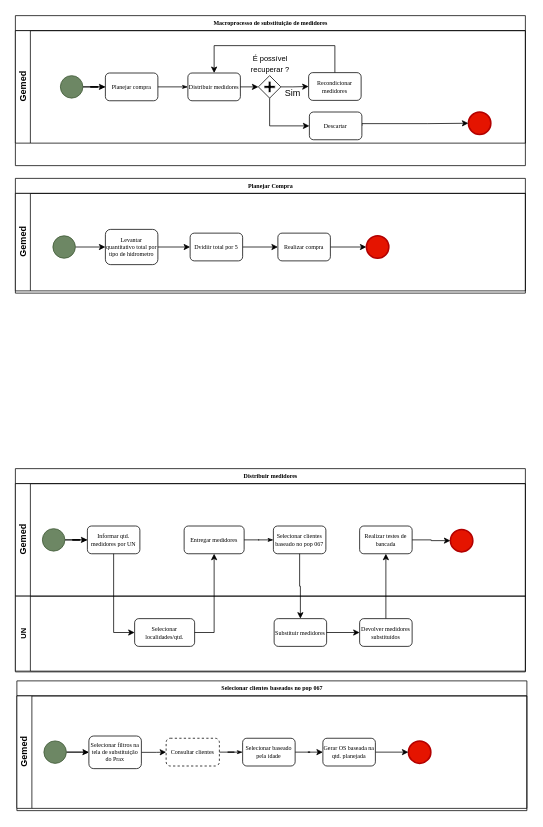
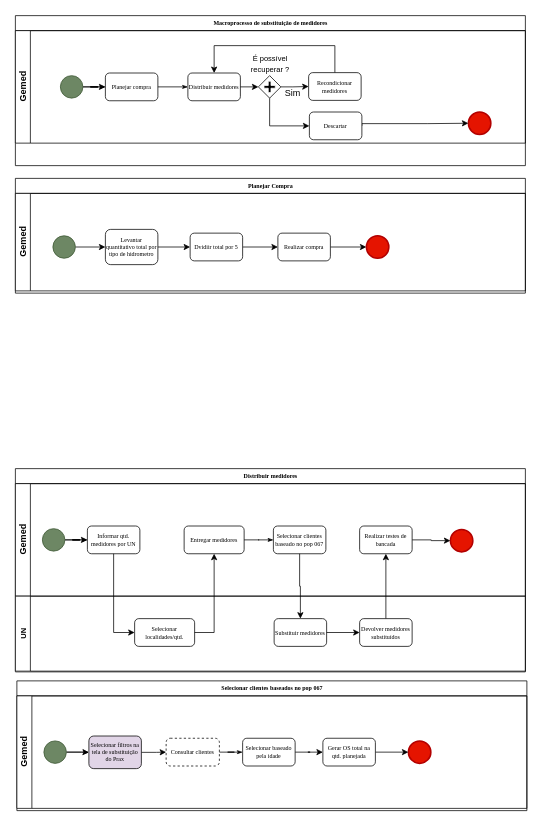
(115, 752) -> (115, 752)
(349, 752) -> (349, 752)
